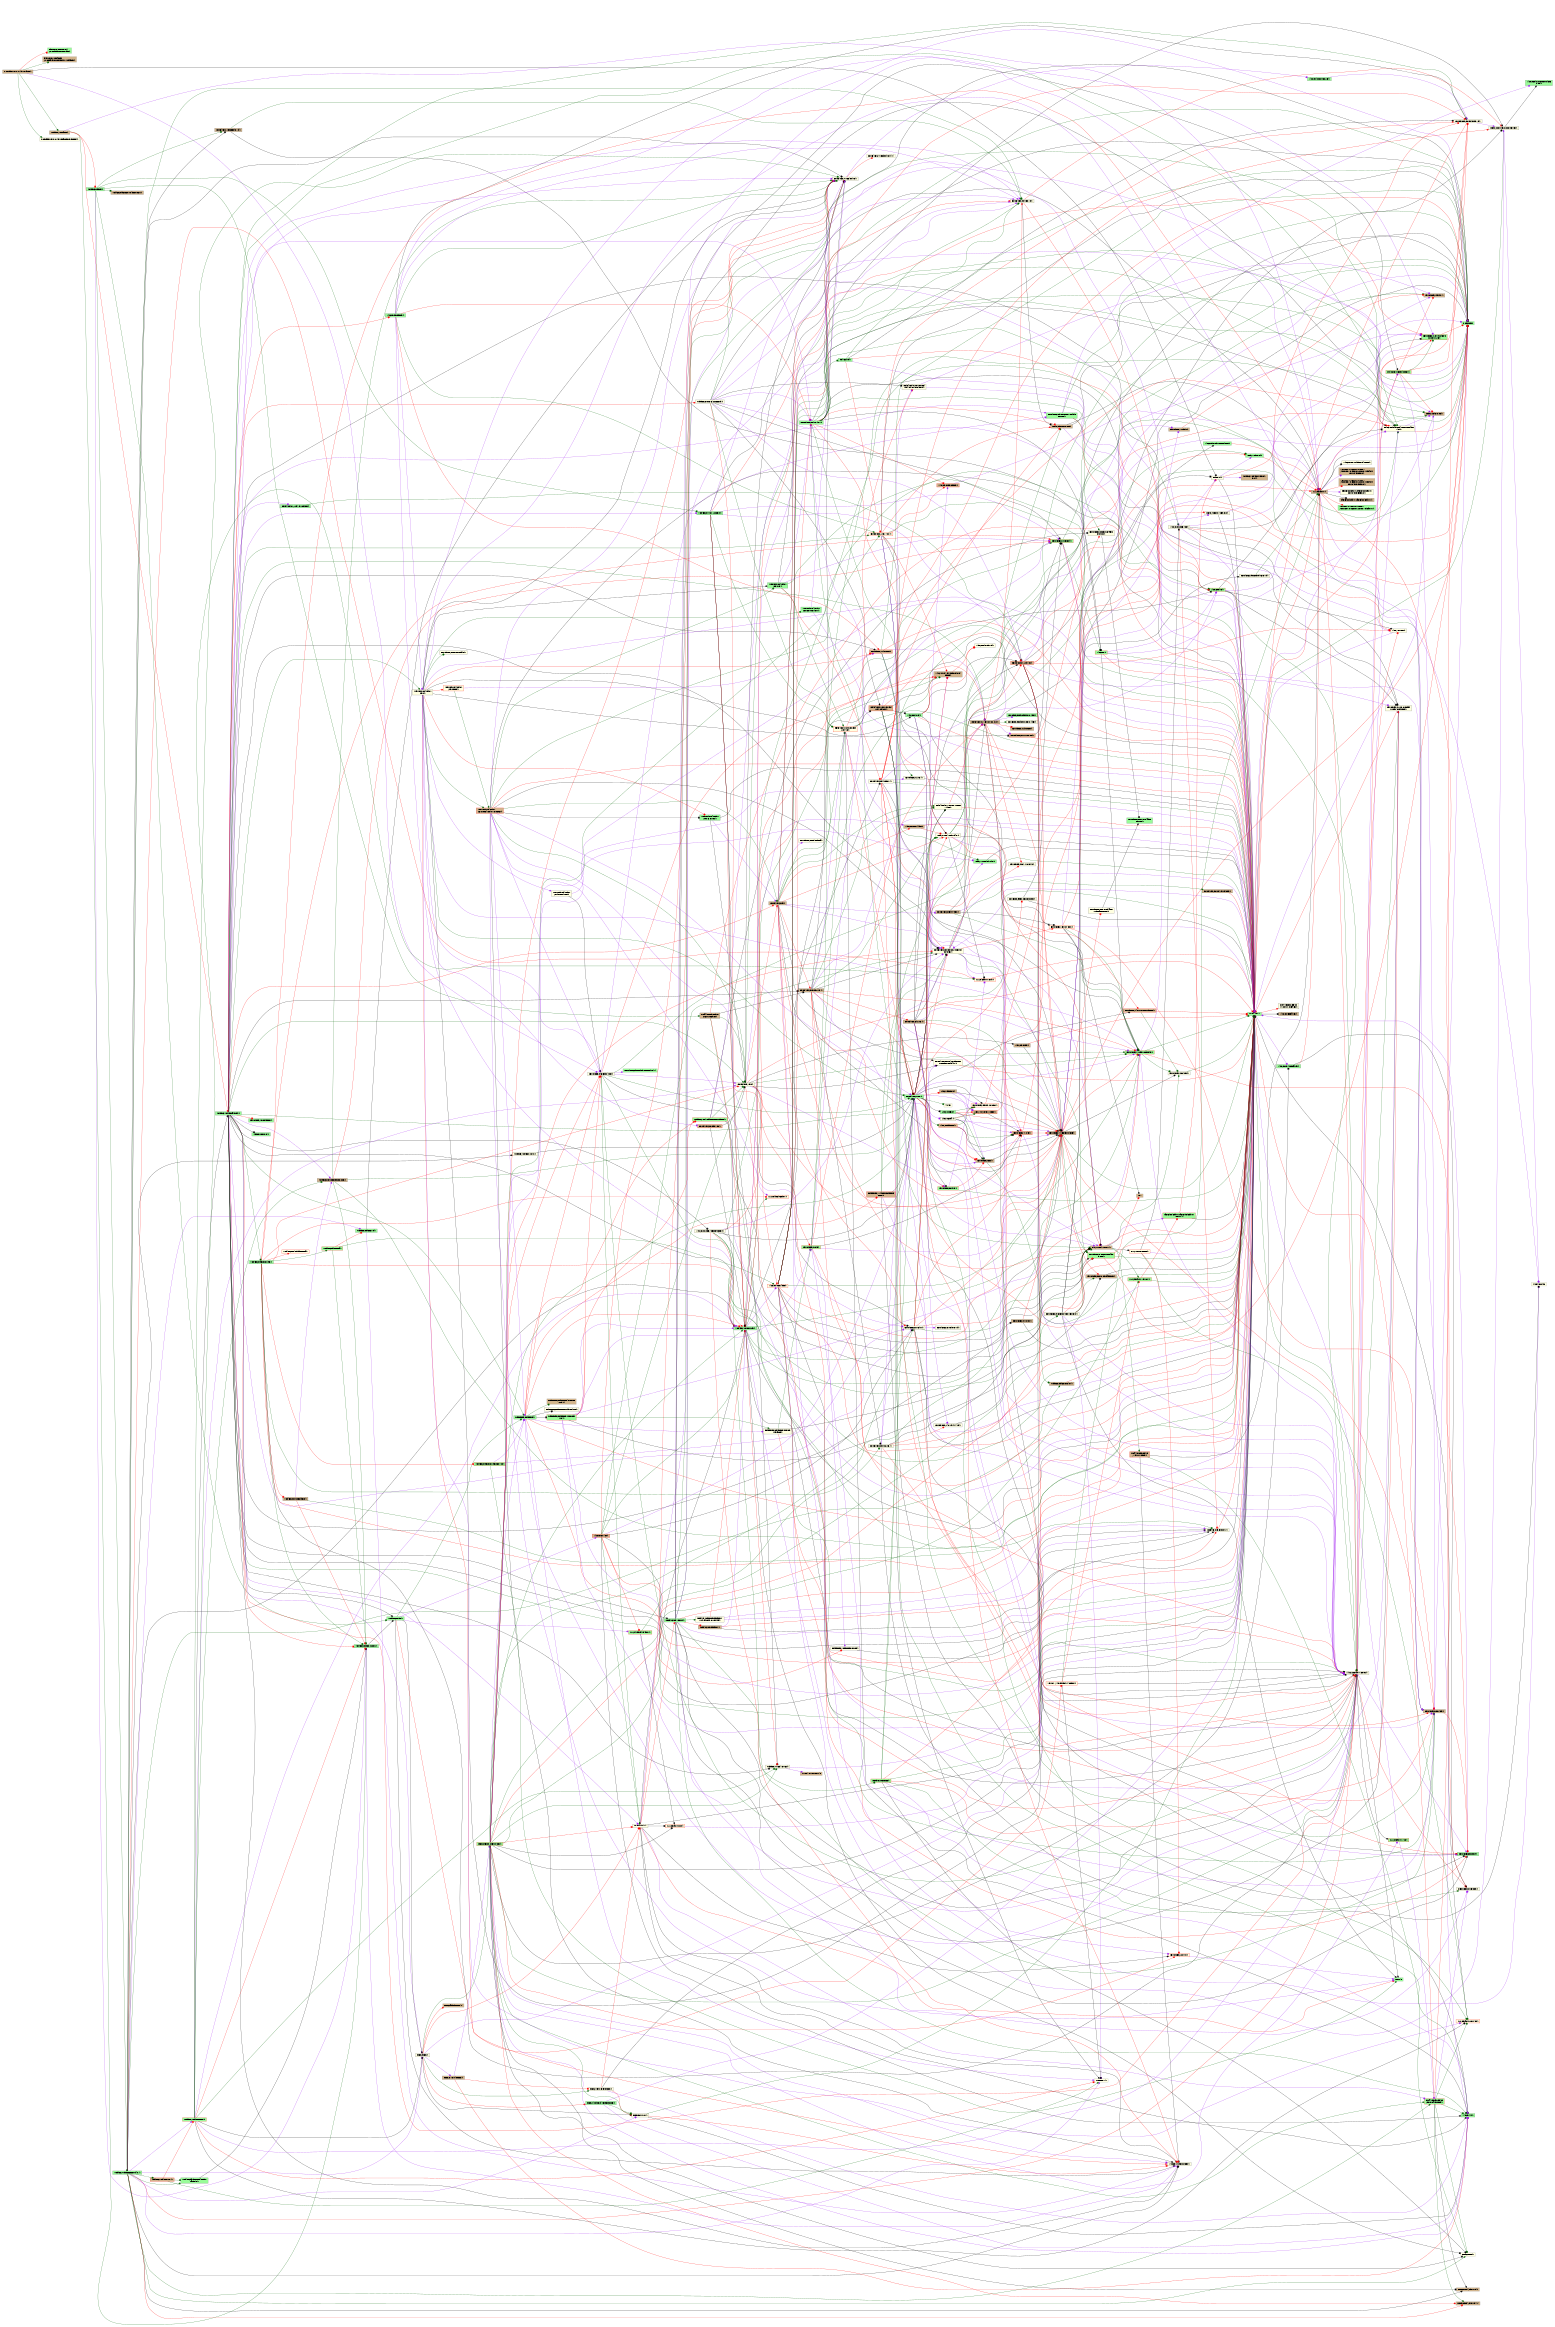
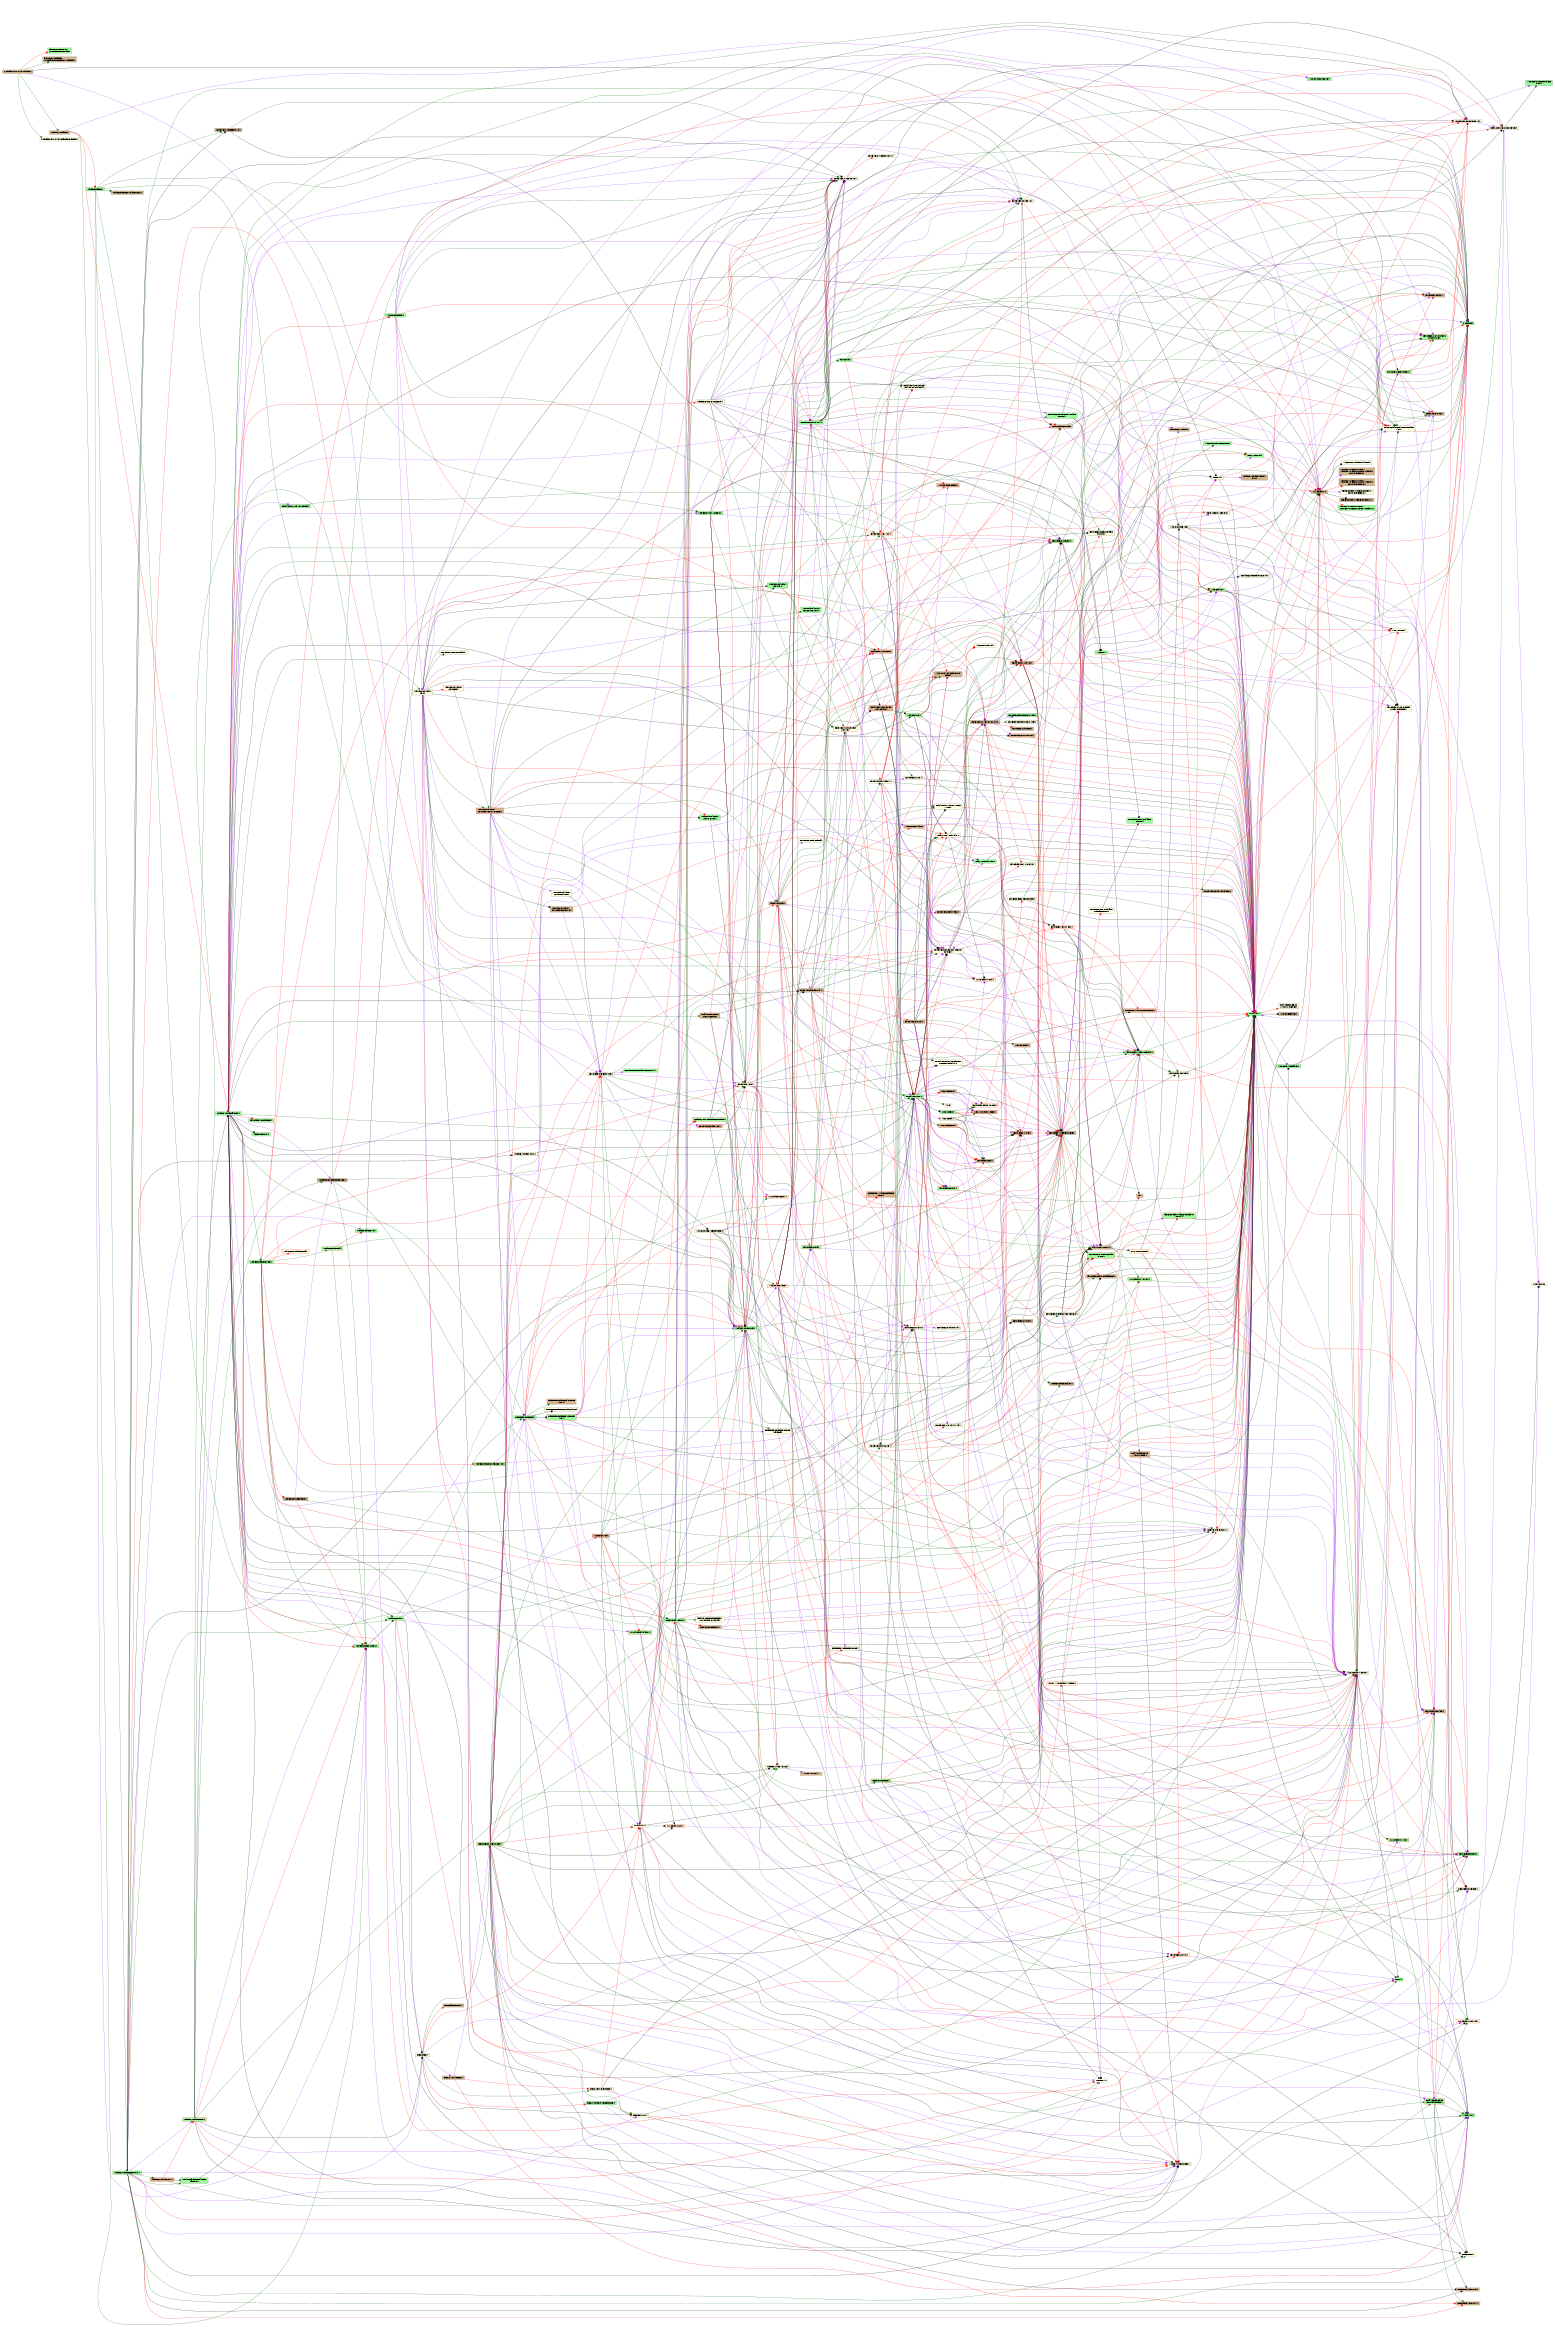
none -> (562, 909)
(1345, 1052) -> (1346, 1112)
(811, 1774) -> (811, 1774)
